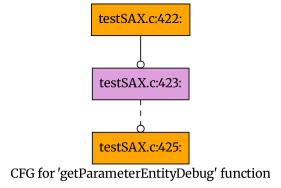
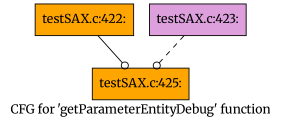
(141, 48) -> (110, 49)
